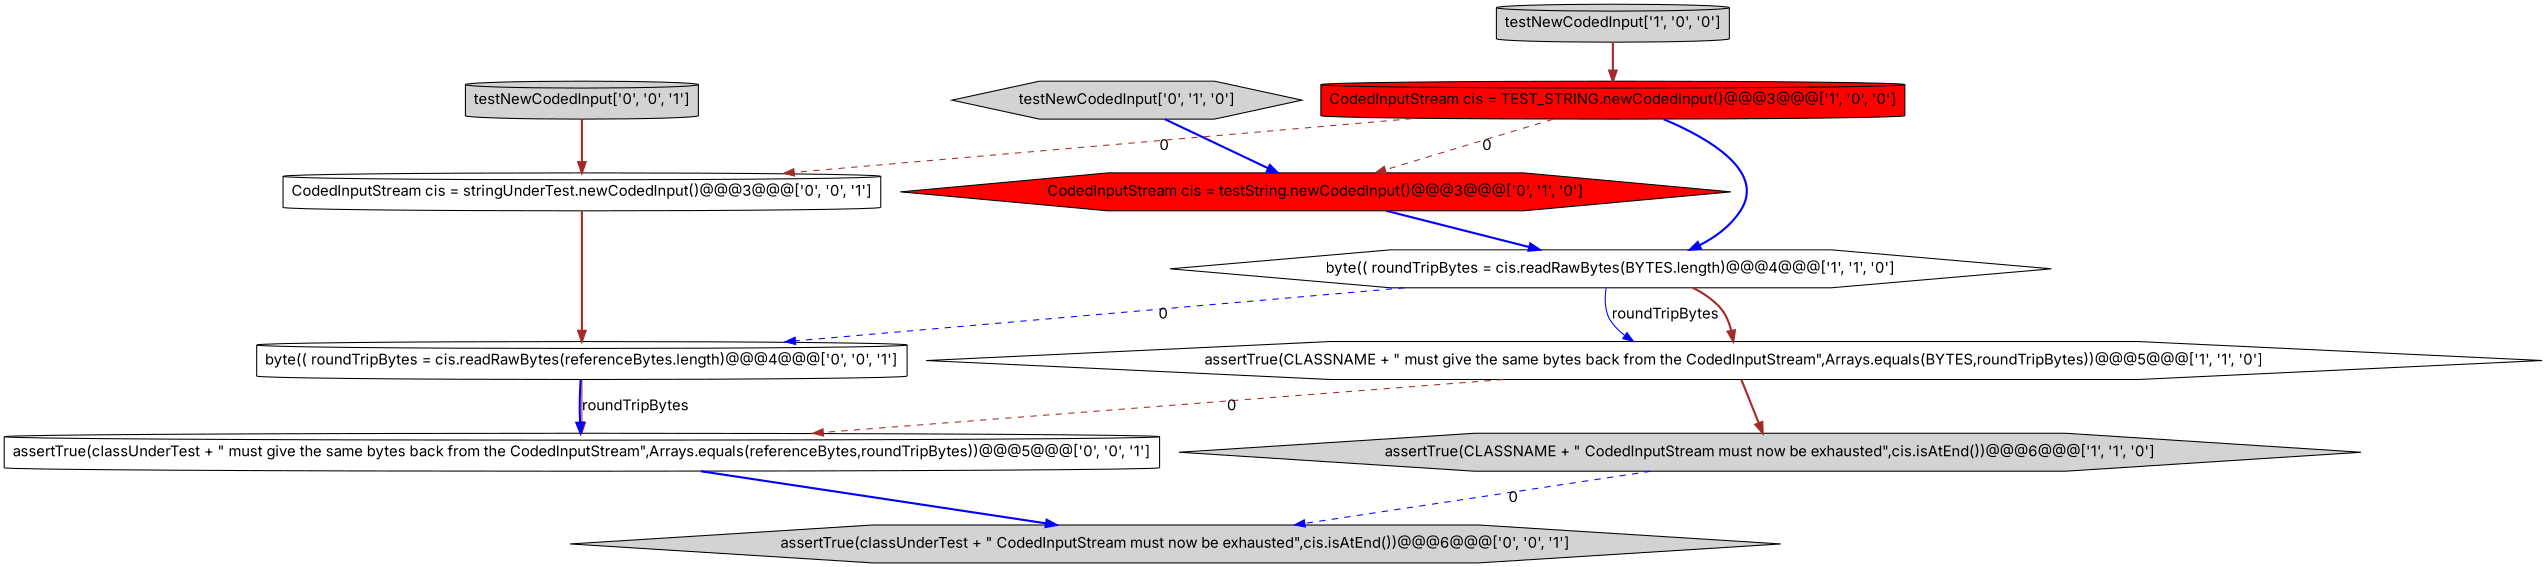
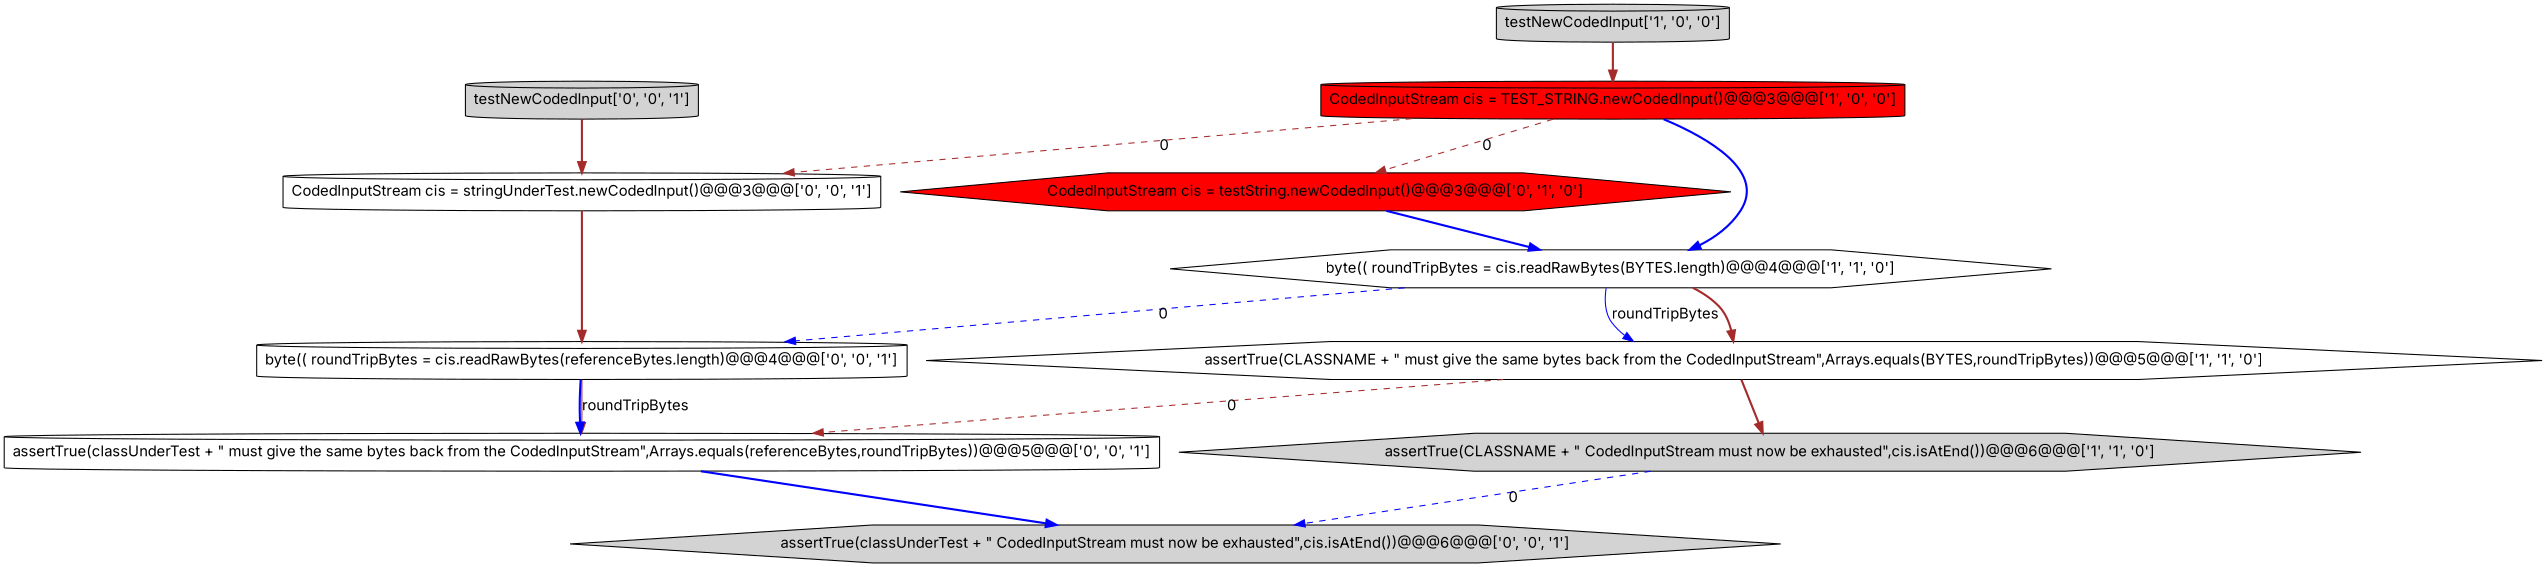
(1127, 100) -> none
